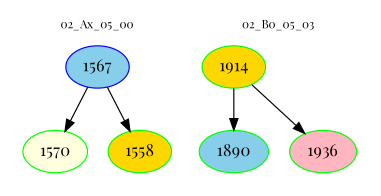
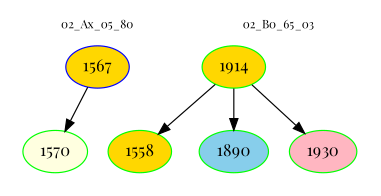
(98, 25) -> (98, 25)
(278, 25) -> (278, 25)
(98, 67) -> (98, 67)
(116, 104) -> (199, 99)
(323, 152) -> (323, 152)
